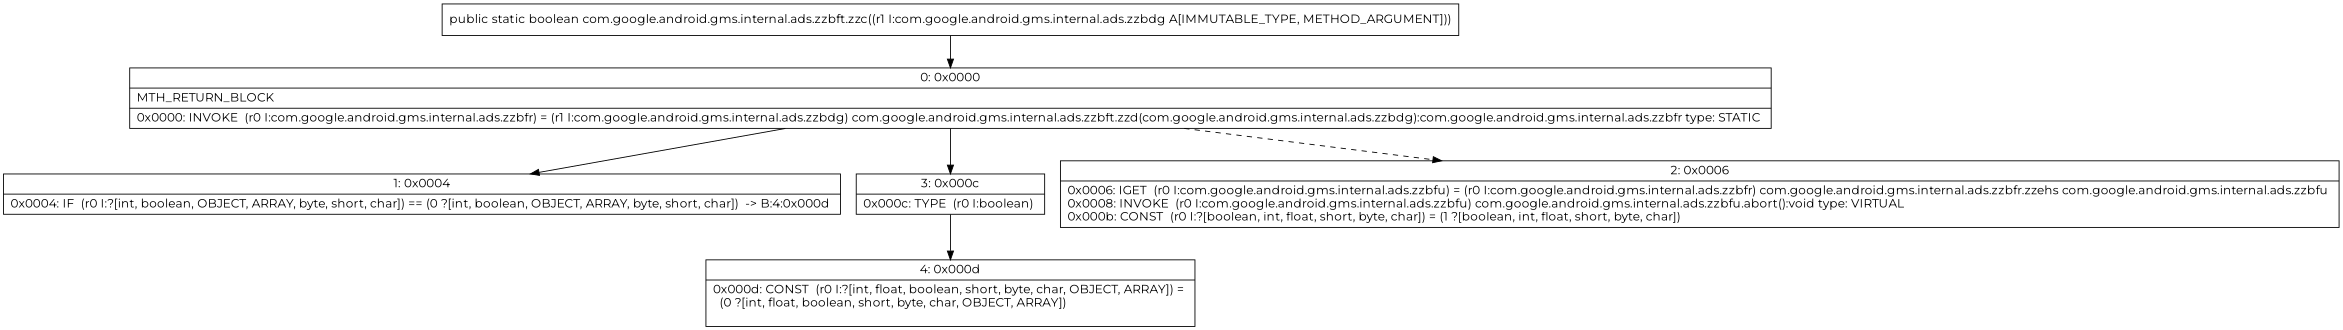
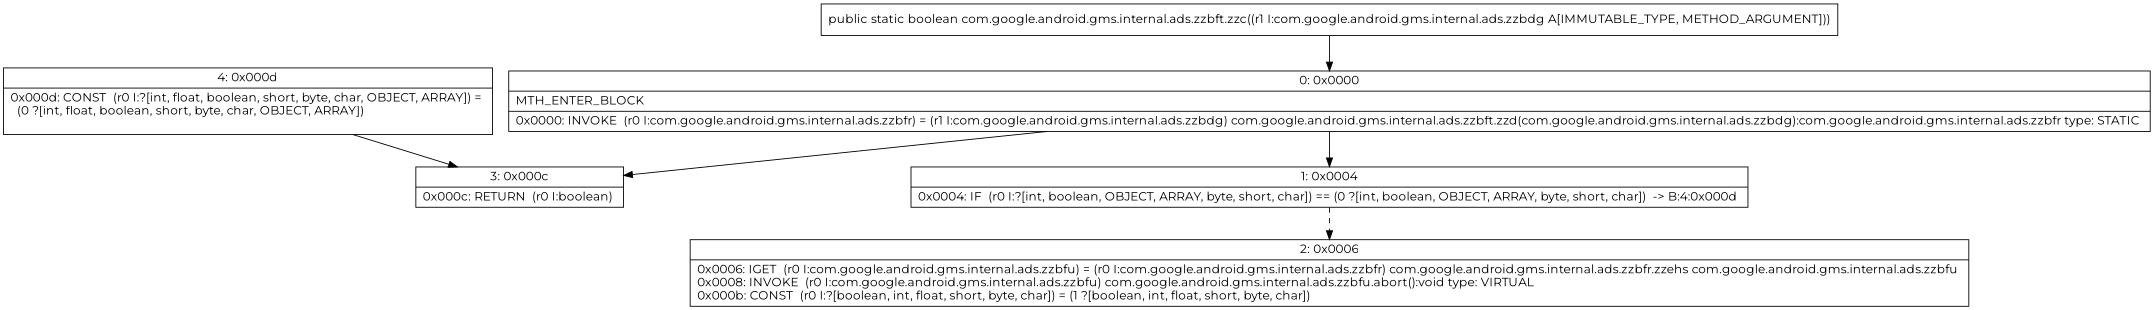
(206, 98) -> (580, 101)
(1308, 144) -> (1329, 219)
(950, 204) -> (520, 197)
(950, 233) -> (401, 149)
